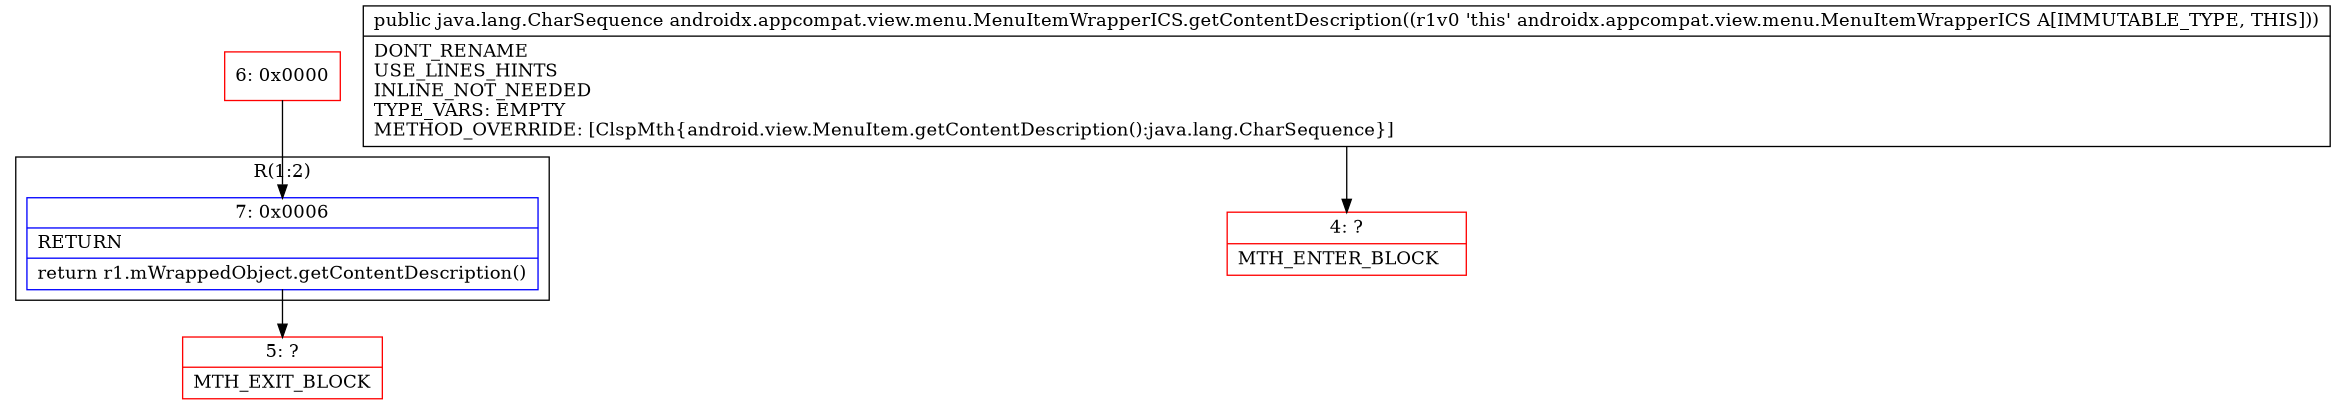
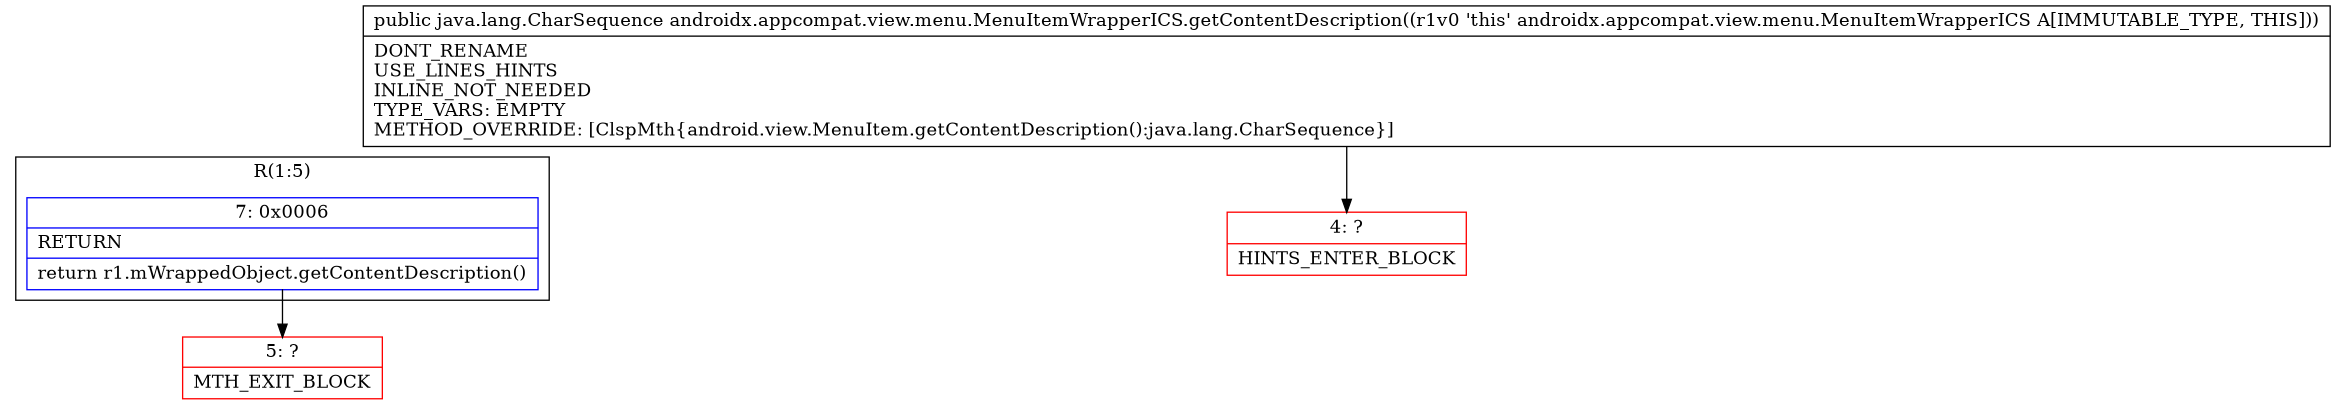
(282, 76) -> none
(282, 172) -> (282, 172)
(1339, 259) -> (1347, 259)
